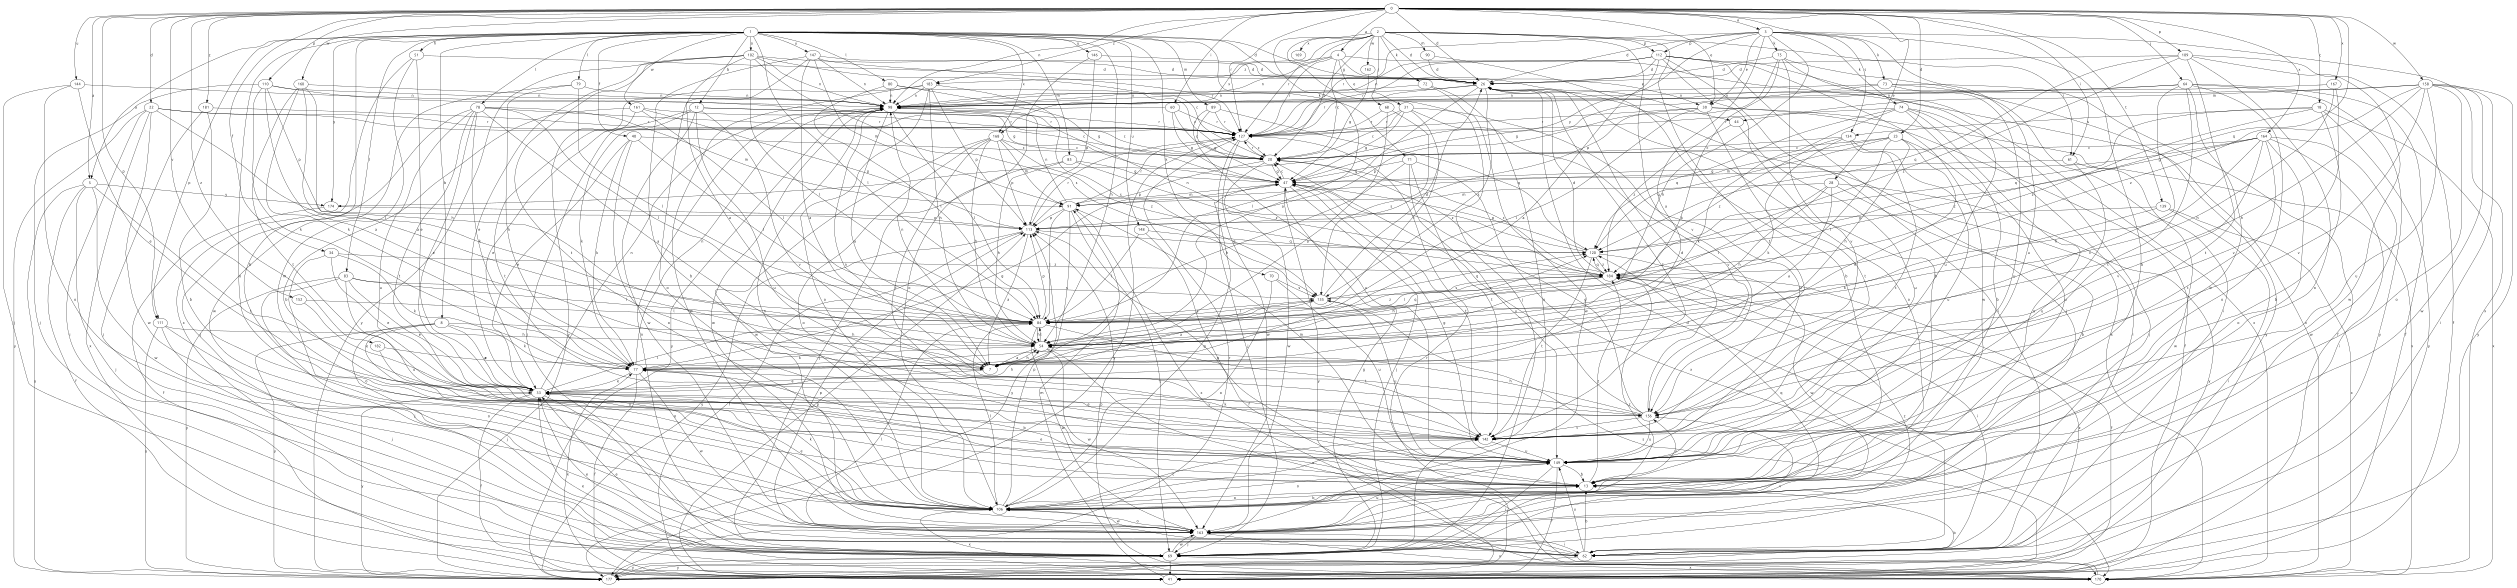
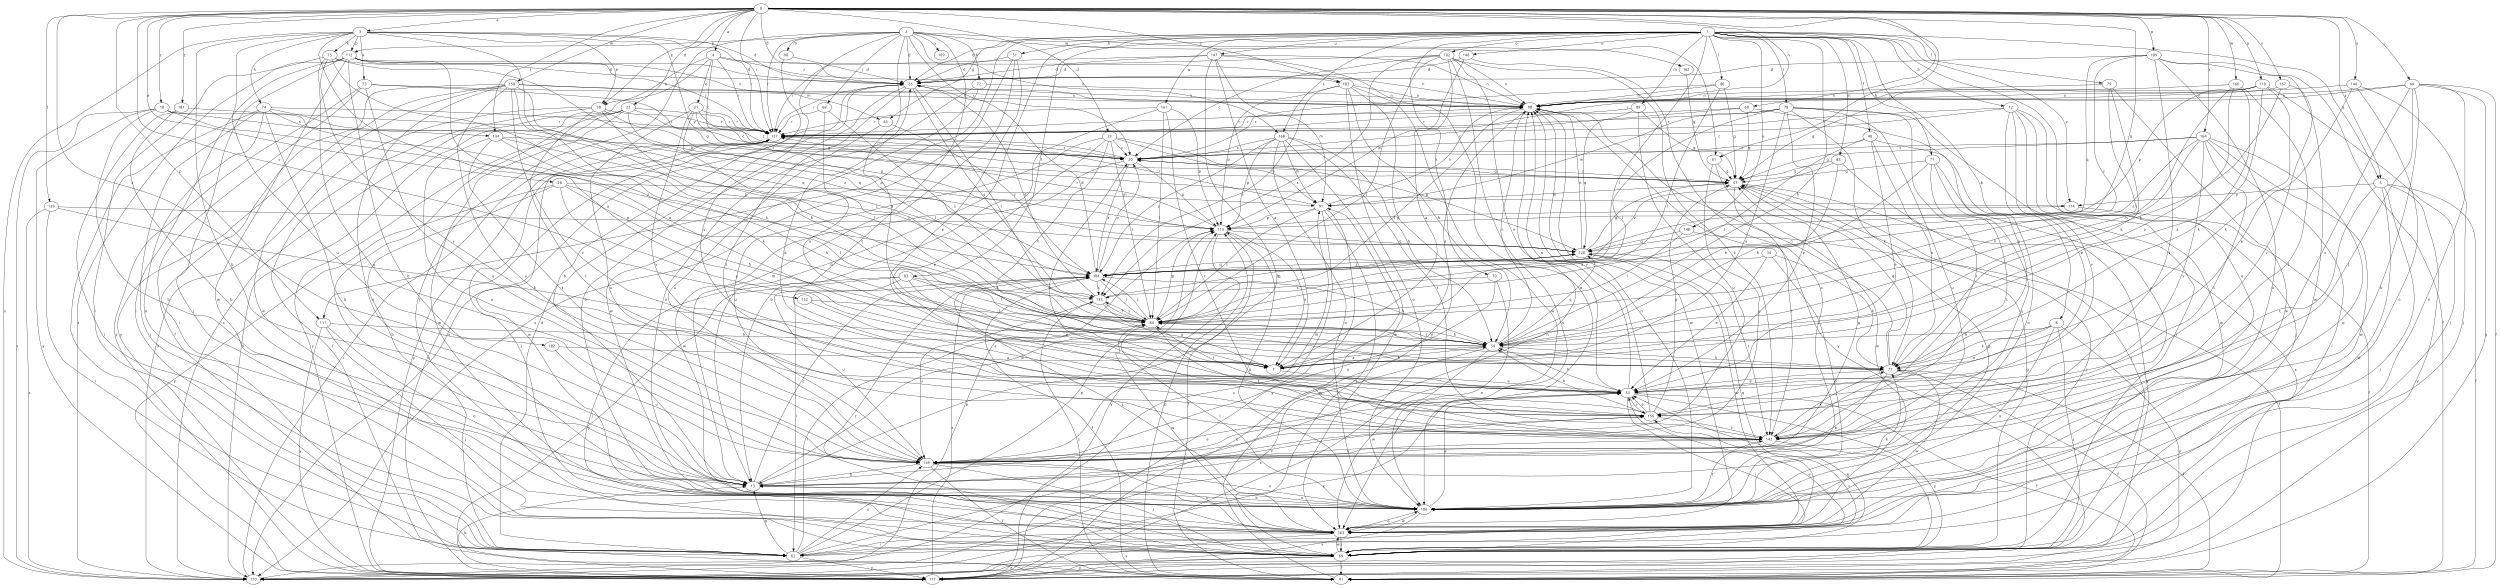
(695, 13) -> none
